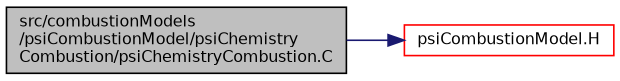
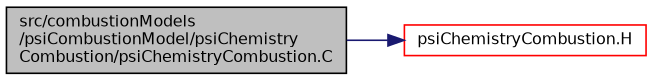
(509, 40) -> (525, 40)
